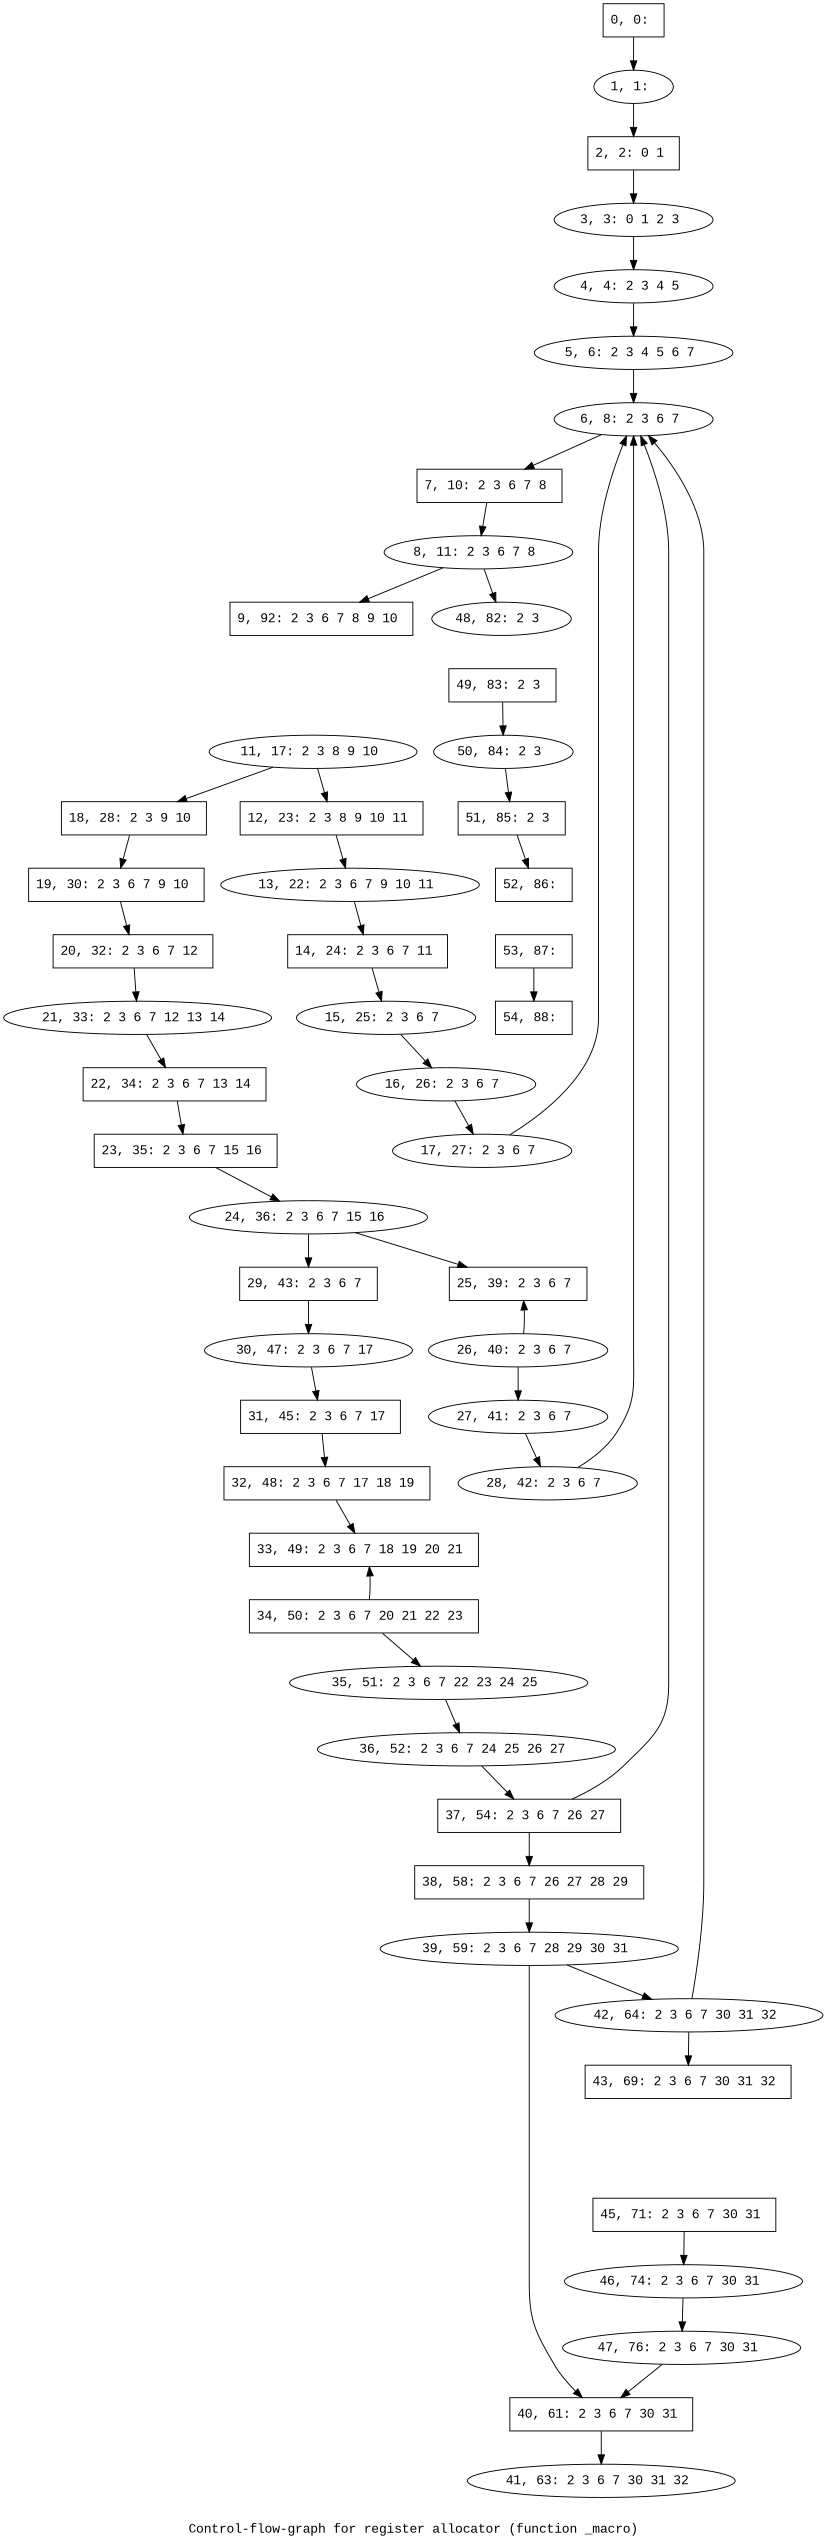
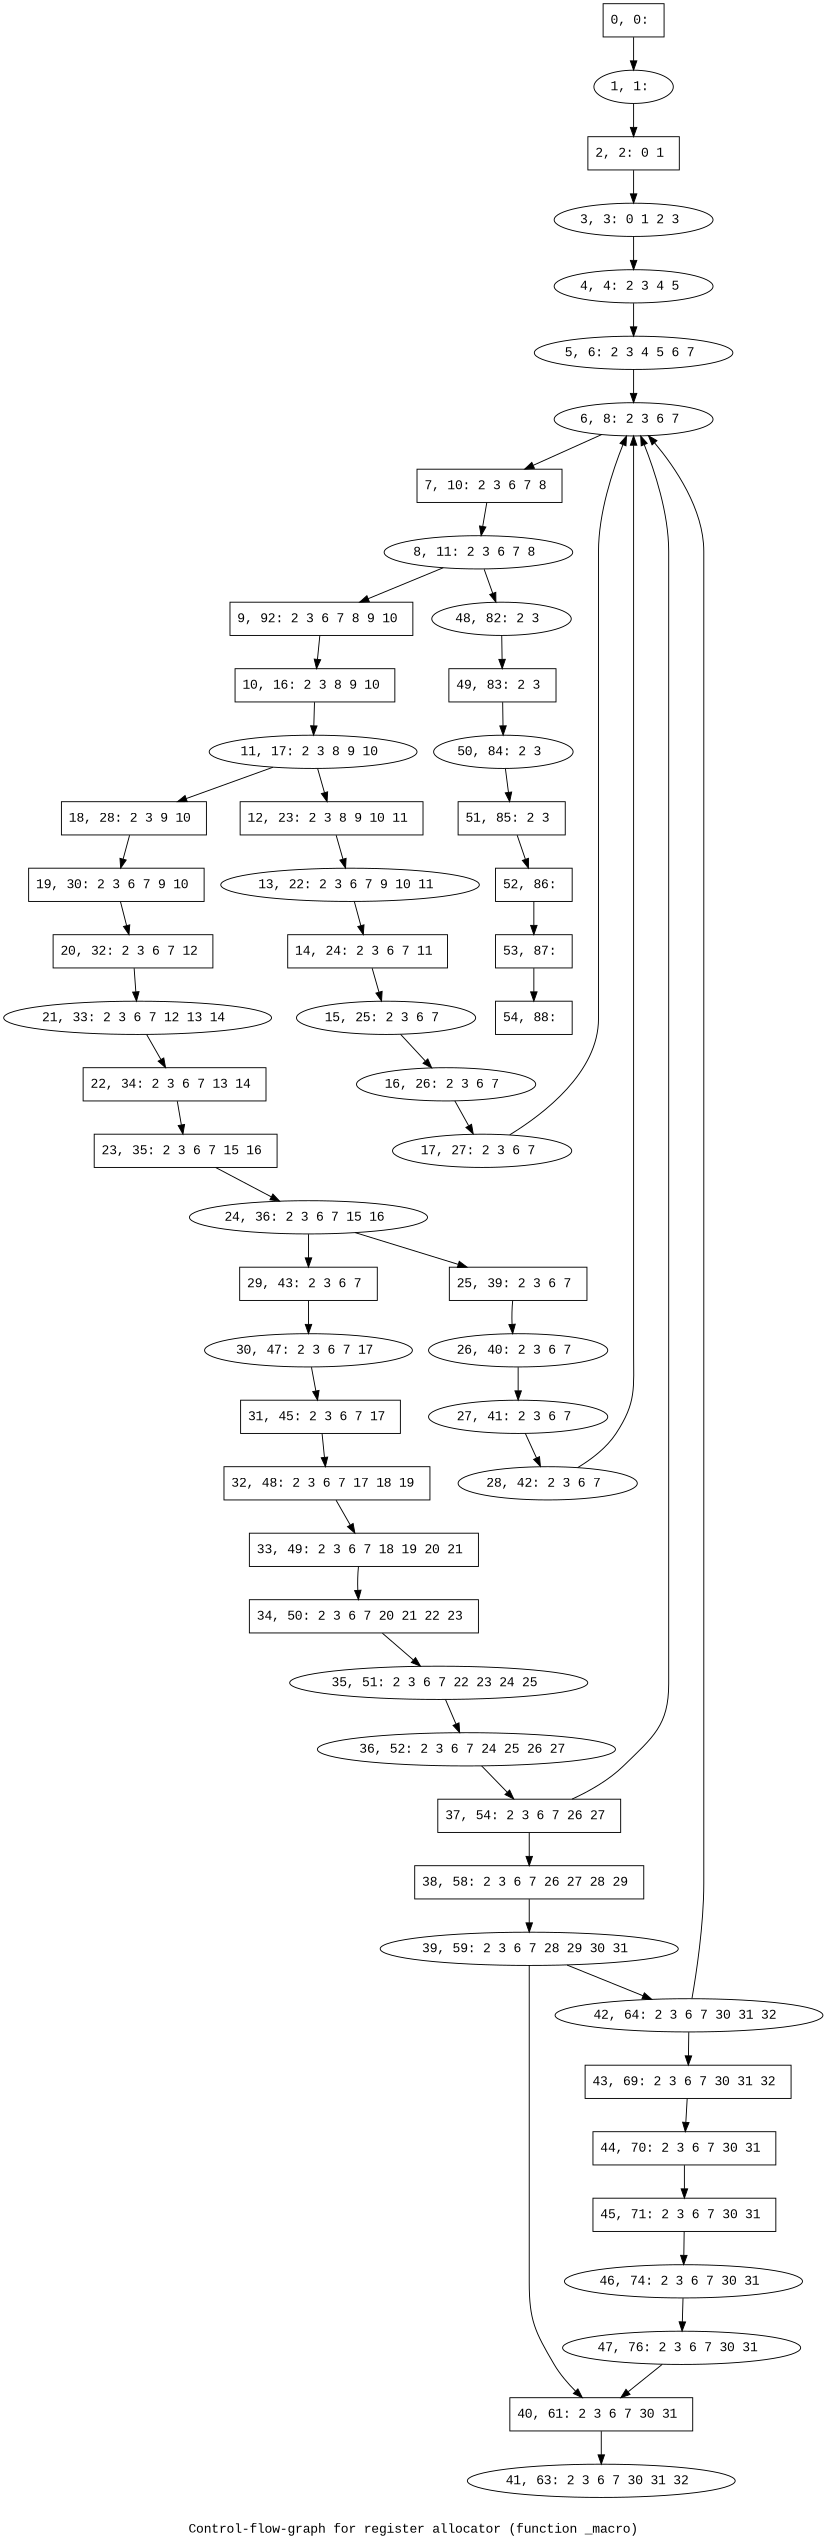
none -> (502, 648)
none -> (315, 685)
none -> (534, 914)
(524, 1322) -> (512, 1313)
(370, 1588) -> (358, 1579)
none -> (684, 2148)
